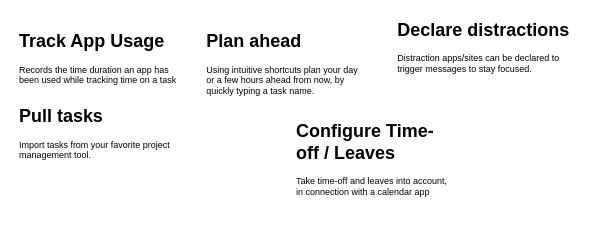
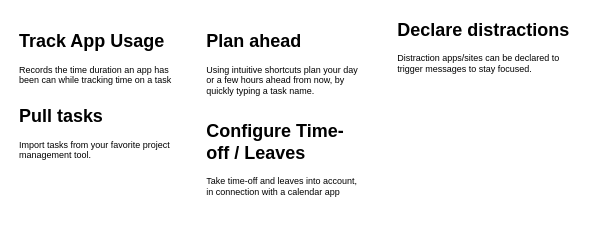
(99, 41) -> (99, 41)
(372, 165) -> (282, 165)
